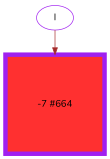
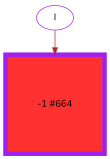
(55, 104) -> (55, 104)
